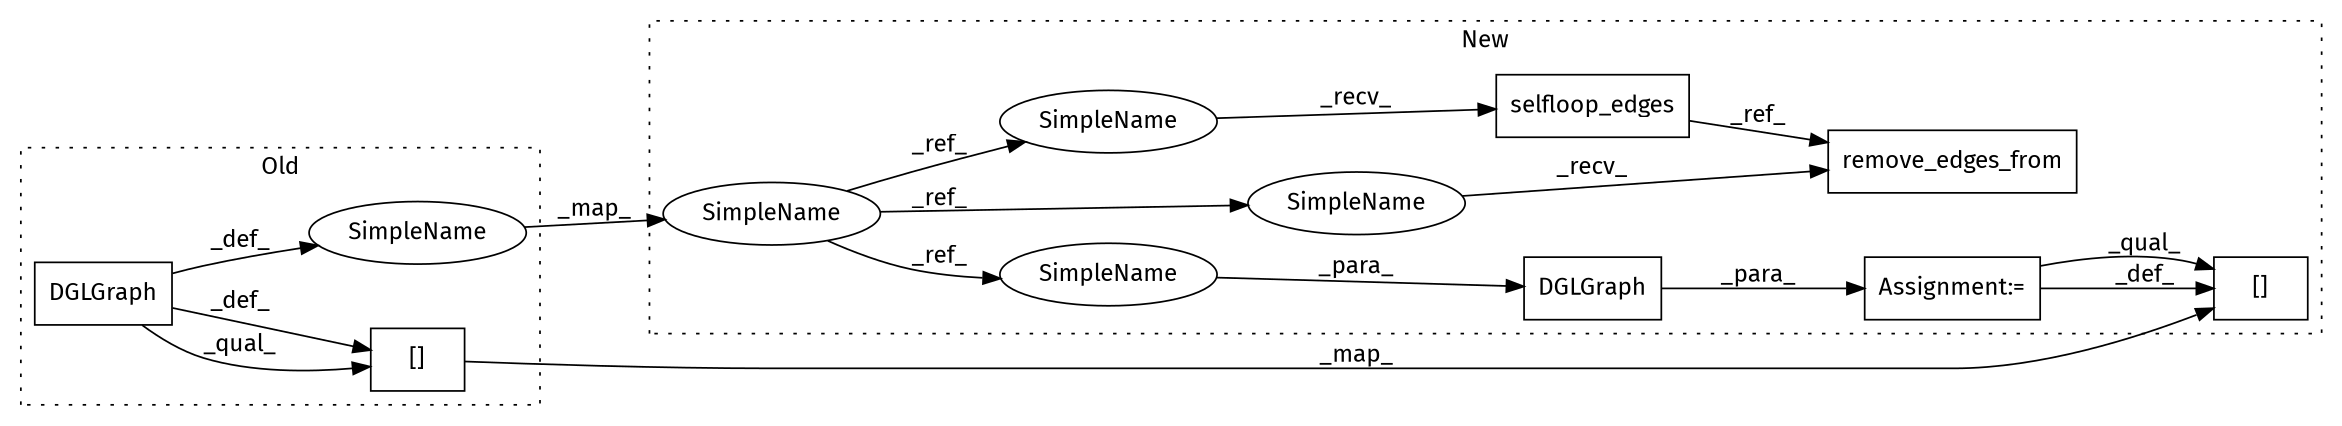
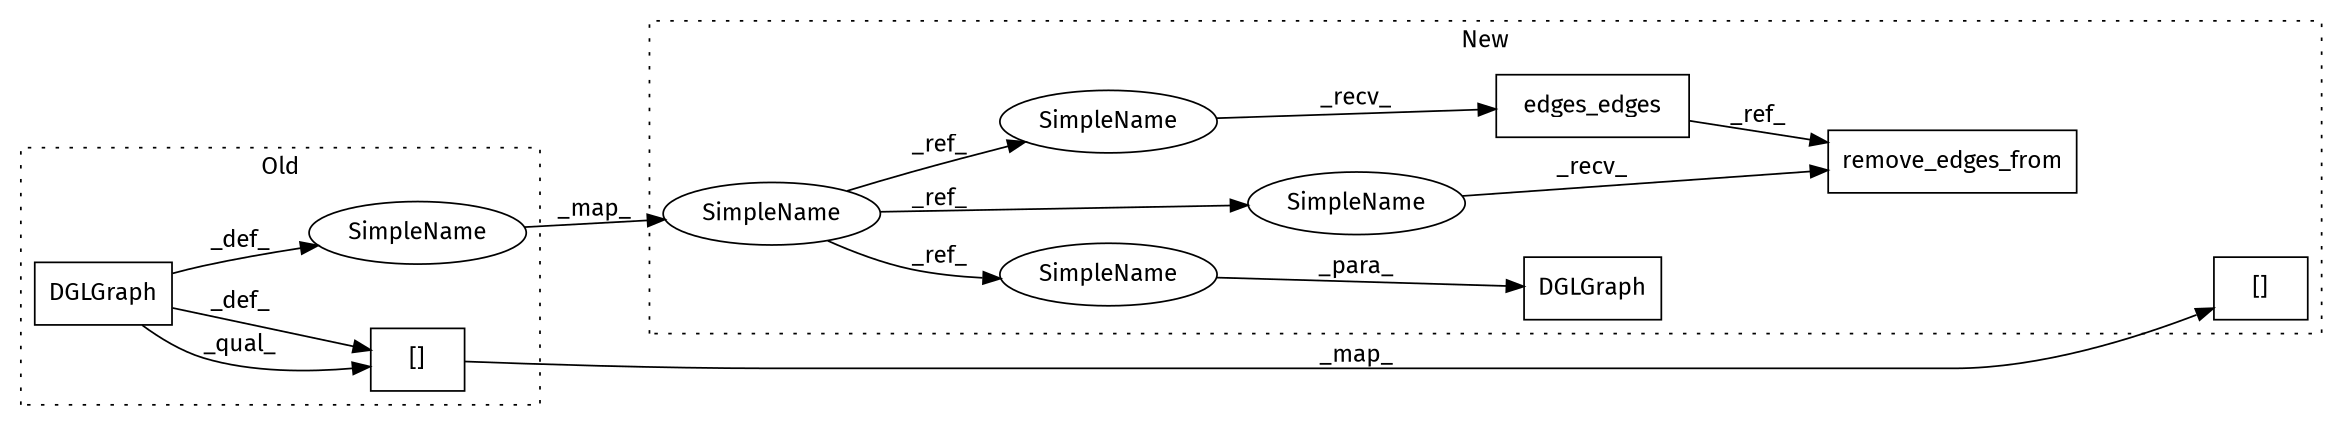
(1593, 106) -> (1593, 106)
(1952, 288) -> none
